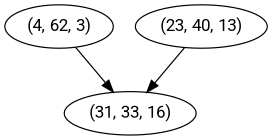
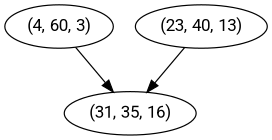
(59, 27) -> (59, 27)
(130, 113) -> (130, 113)
